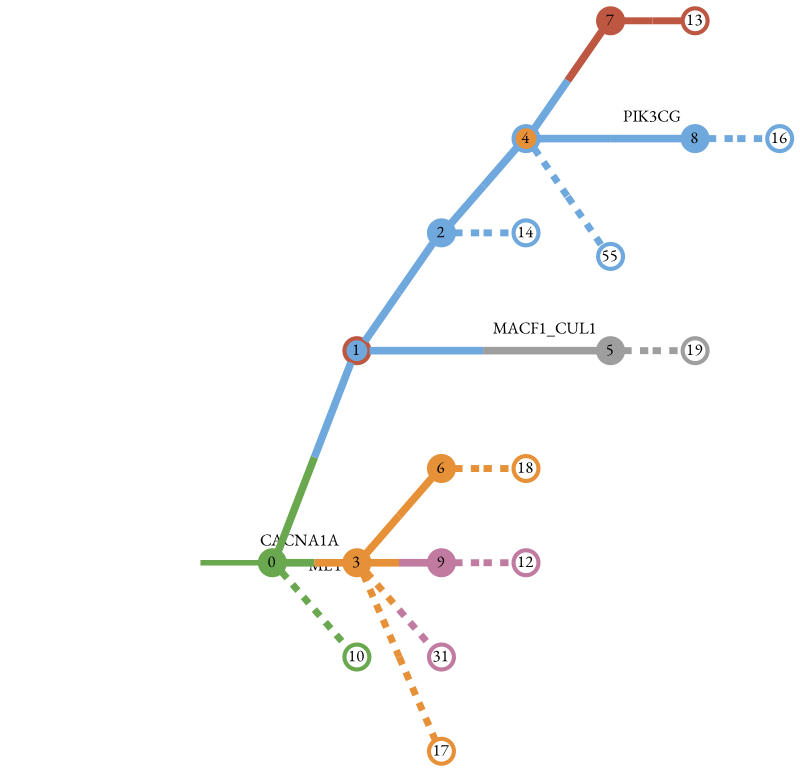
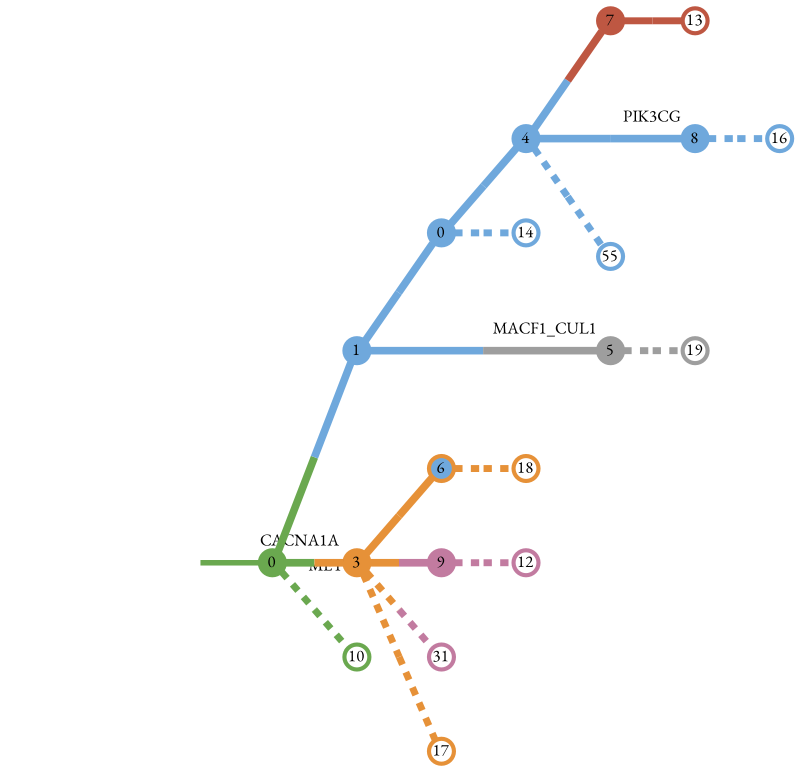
(526, 139) -> (526, 139)
(441, 233) -> (441, 233)
(357, 351) -> (357, 351)
(441, 469) -> (441, 469)
